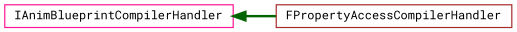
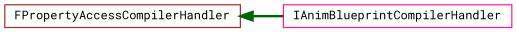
(261, 16) -> (268, 16)
